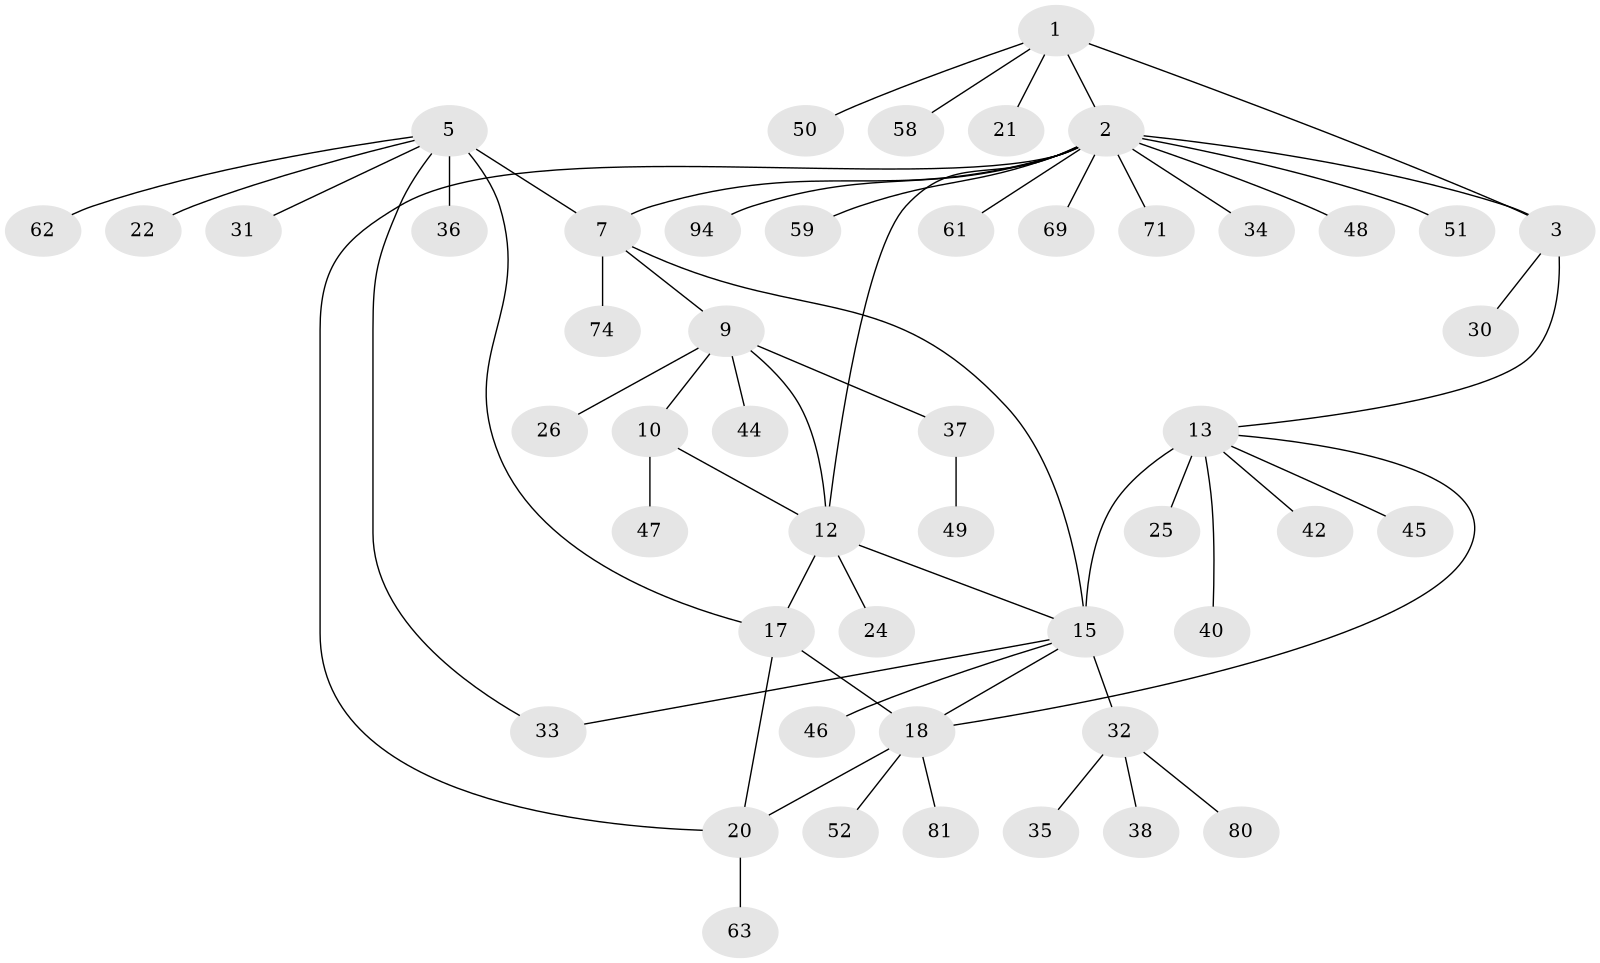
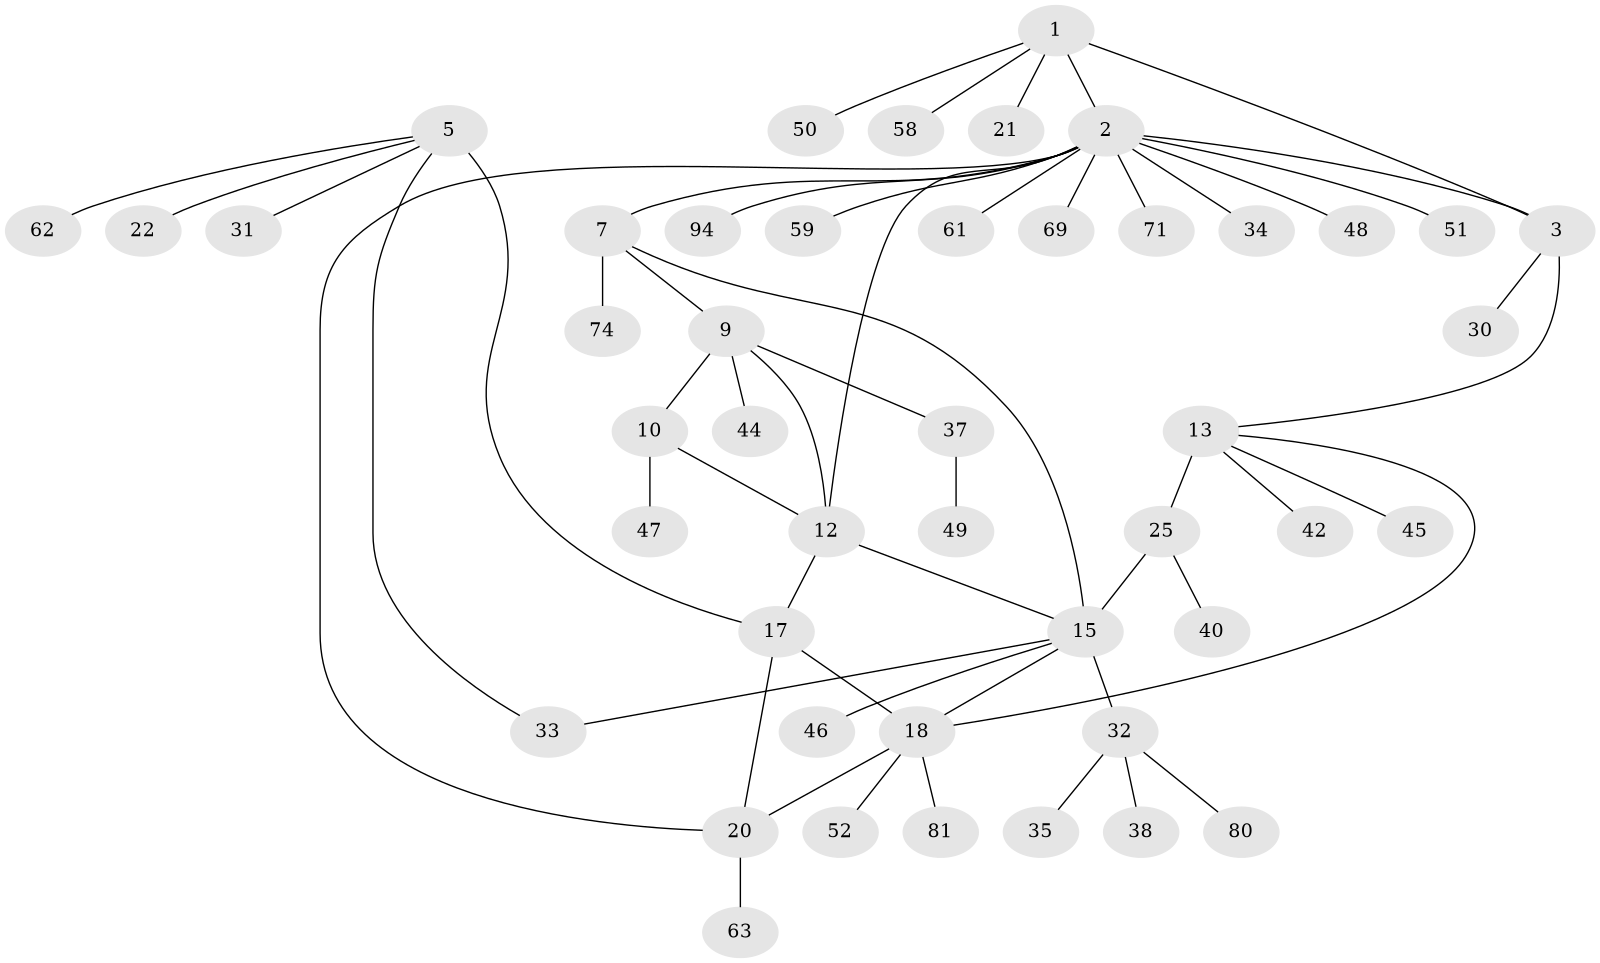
(529, 183) -> none
(450, 231) -> none
(550, 431) -> none
(1108, 515) -> (1124, 582)
(1213, 531) -> (1187, 582)
(877, 632) -> none
